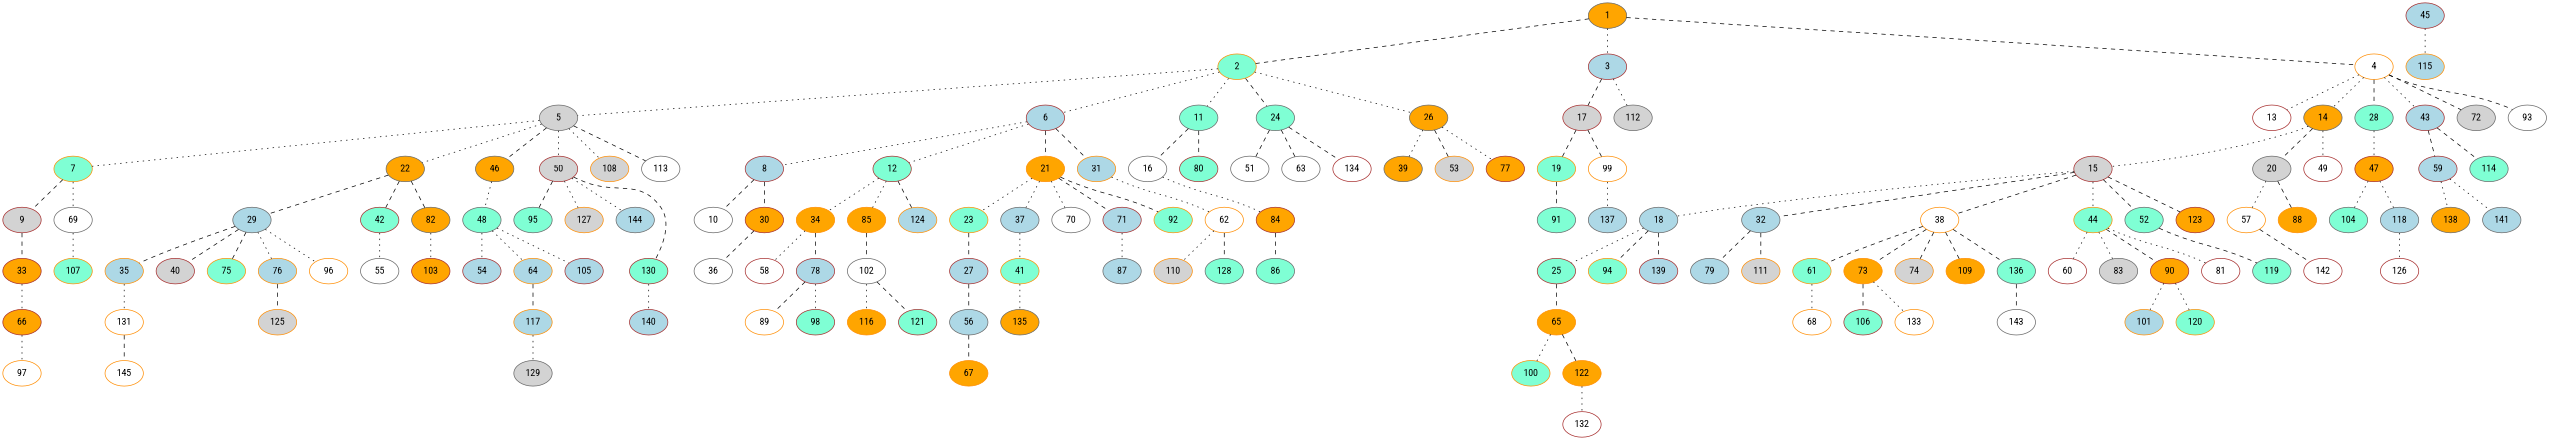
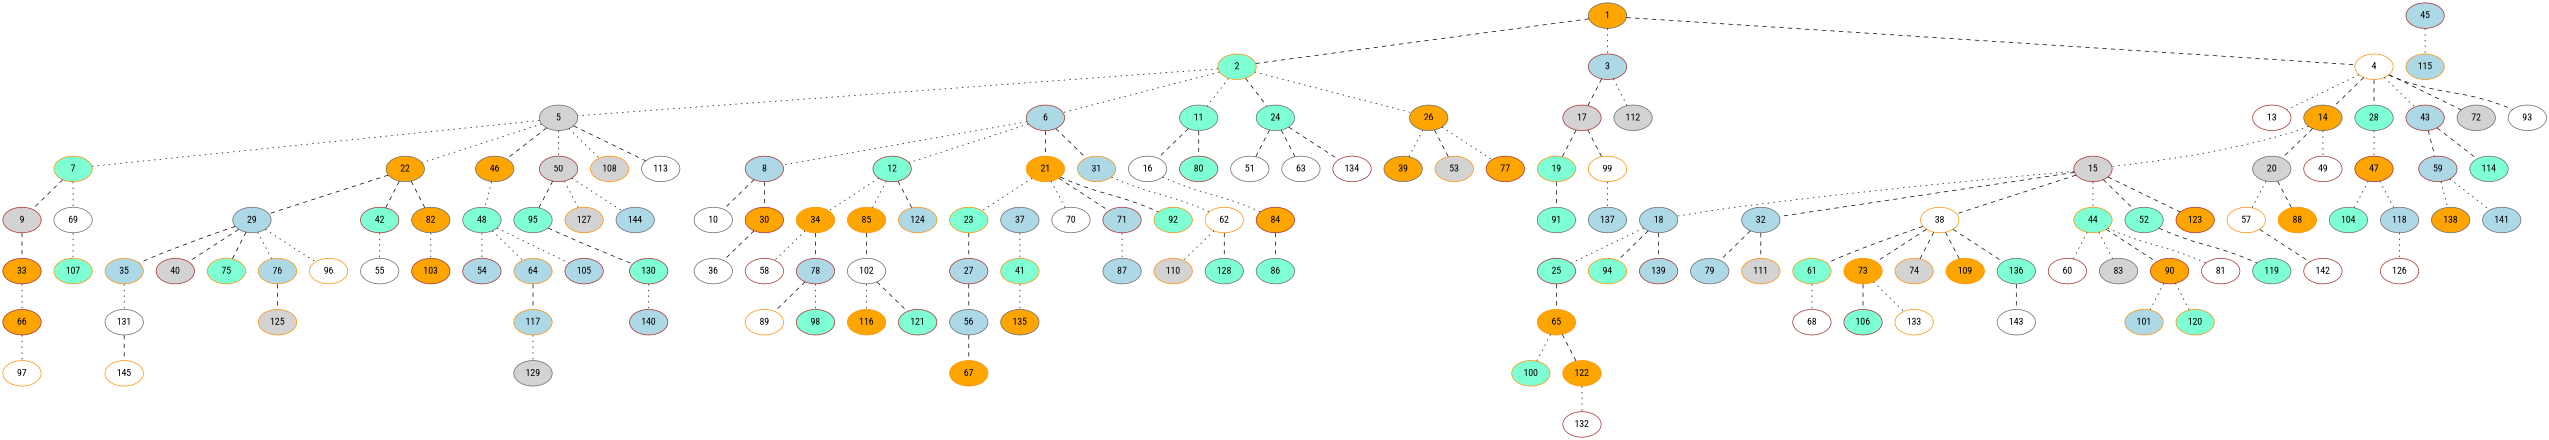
(2349, 92) -> (2349, 92)
(646, 194) -> (590, 246)
(1033, 194) -> none
(124, 322) -> (124, 322)
(1812, 322) -> (1812, 322)
